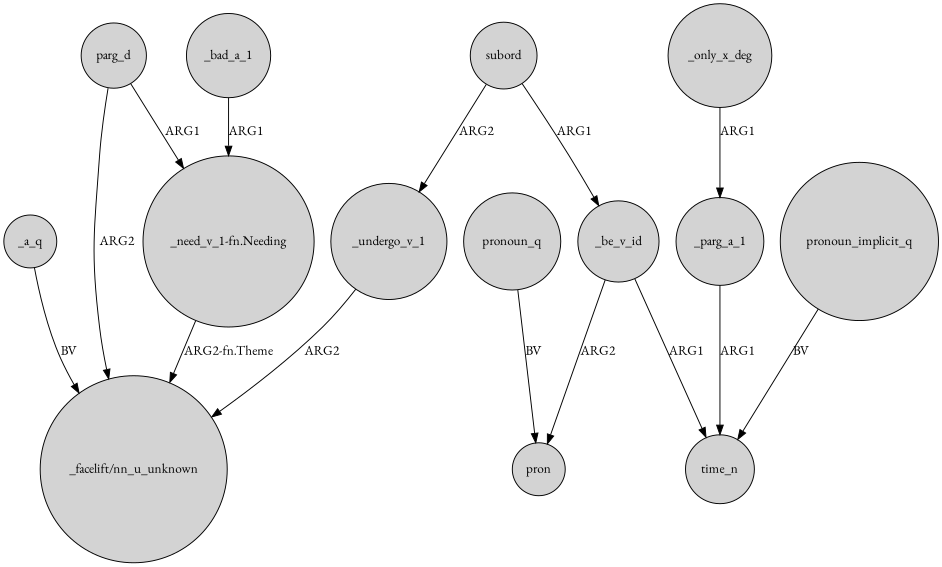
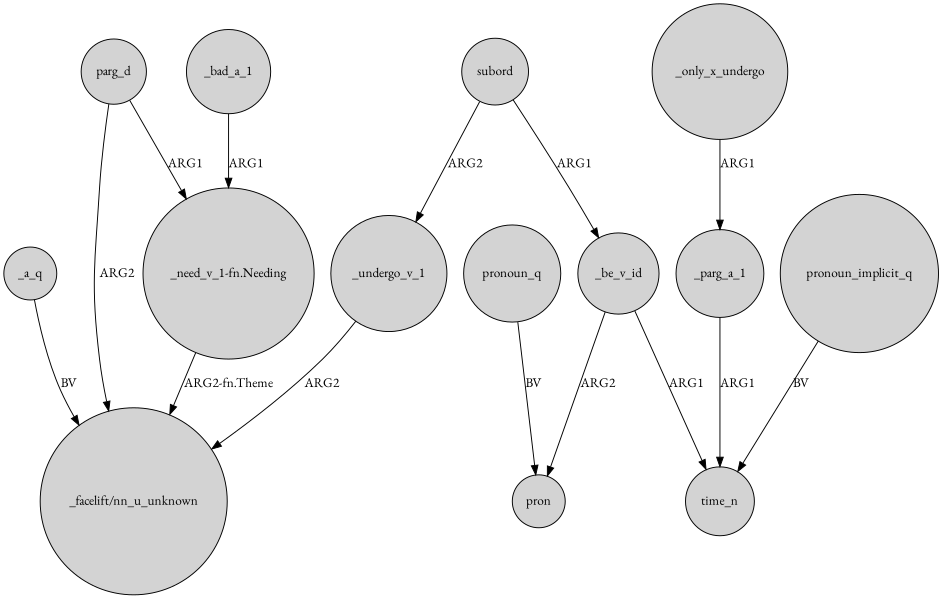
(720, 56) -> (720, 72)
